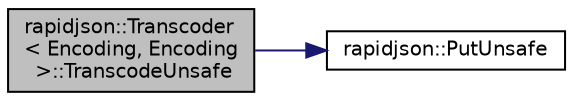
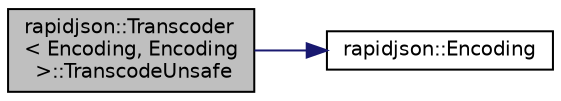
(446, 50) -> (440, 50)
